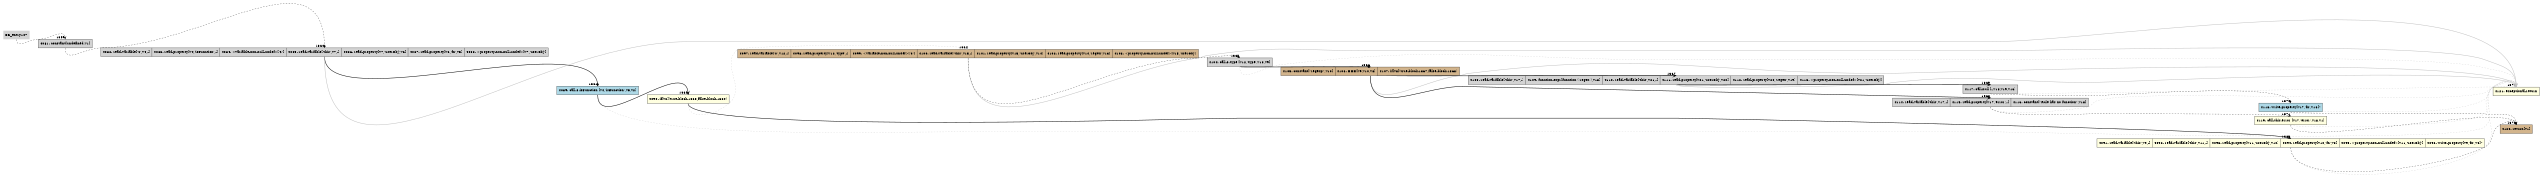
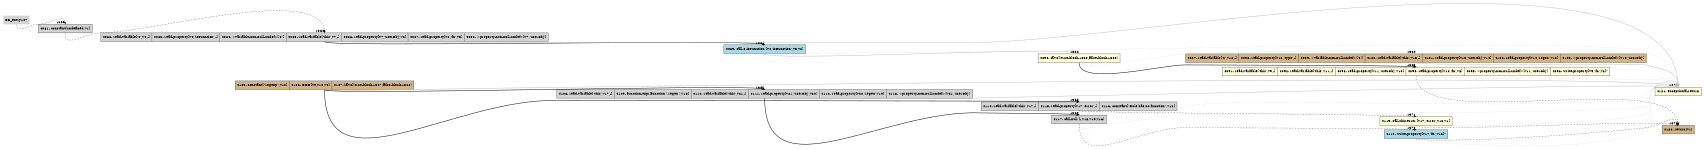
(1240, 62) -> none
(642, 95) -> (921, 54)
